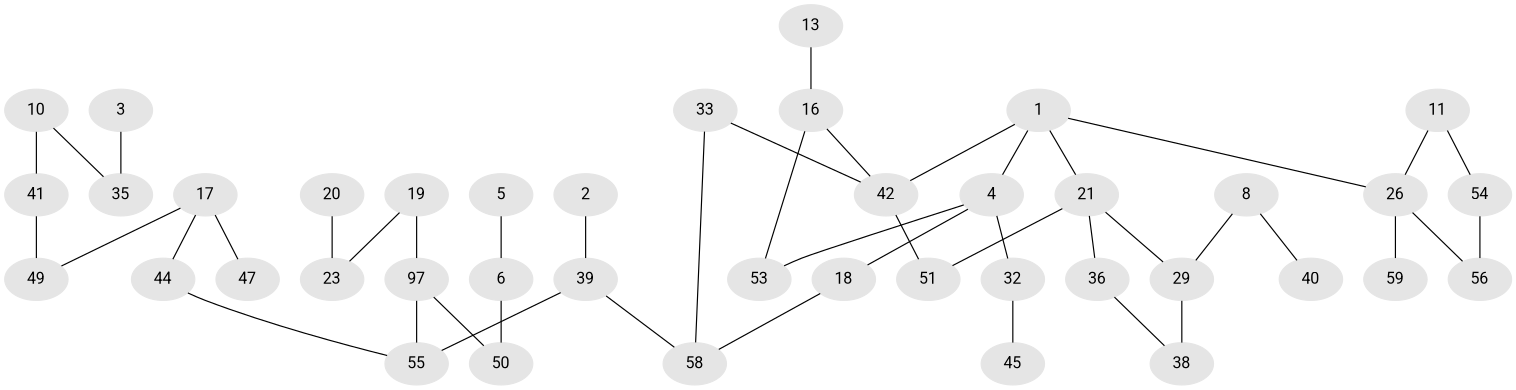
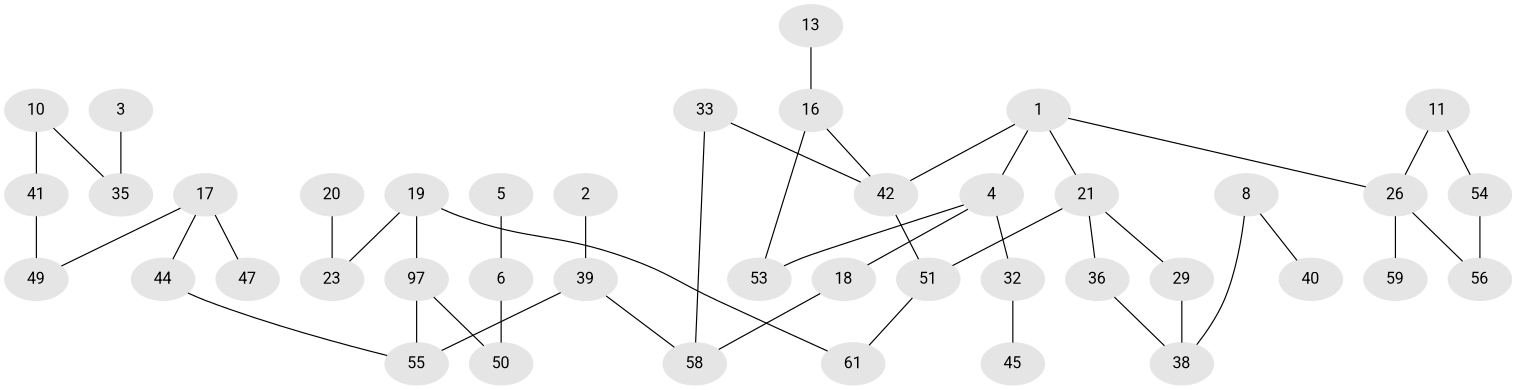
(1214, 237) -> (1230, 284)
none -> (853, 364)
